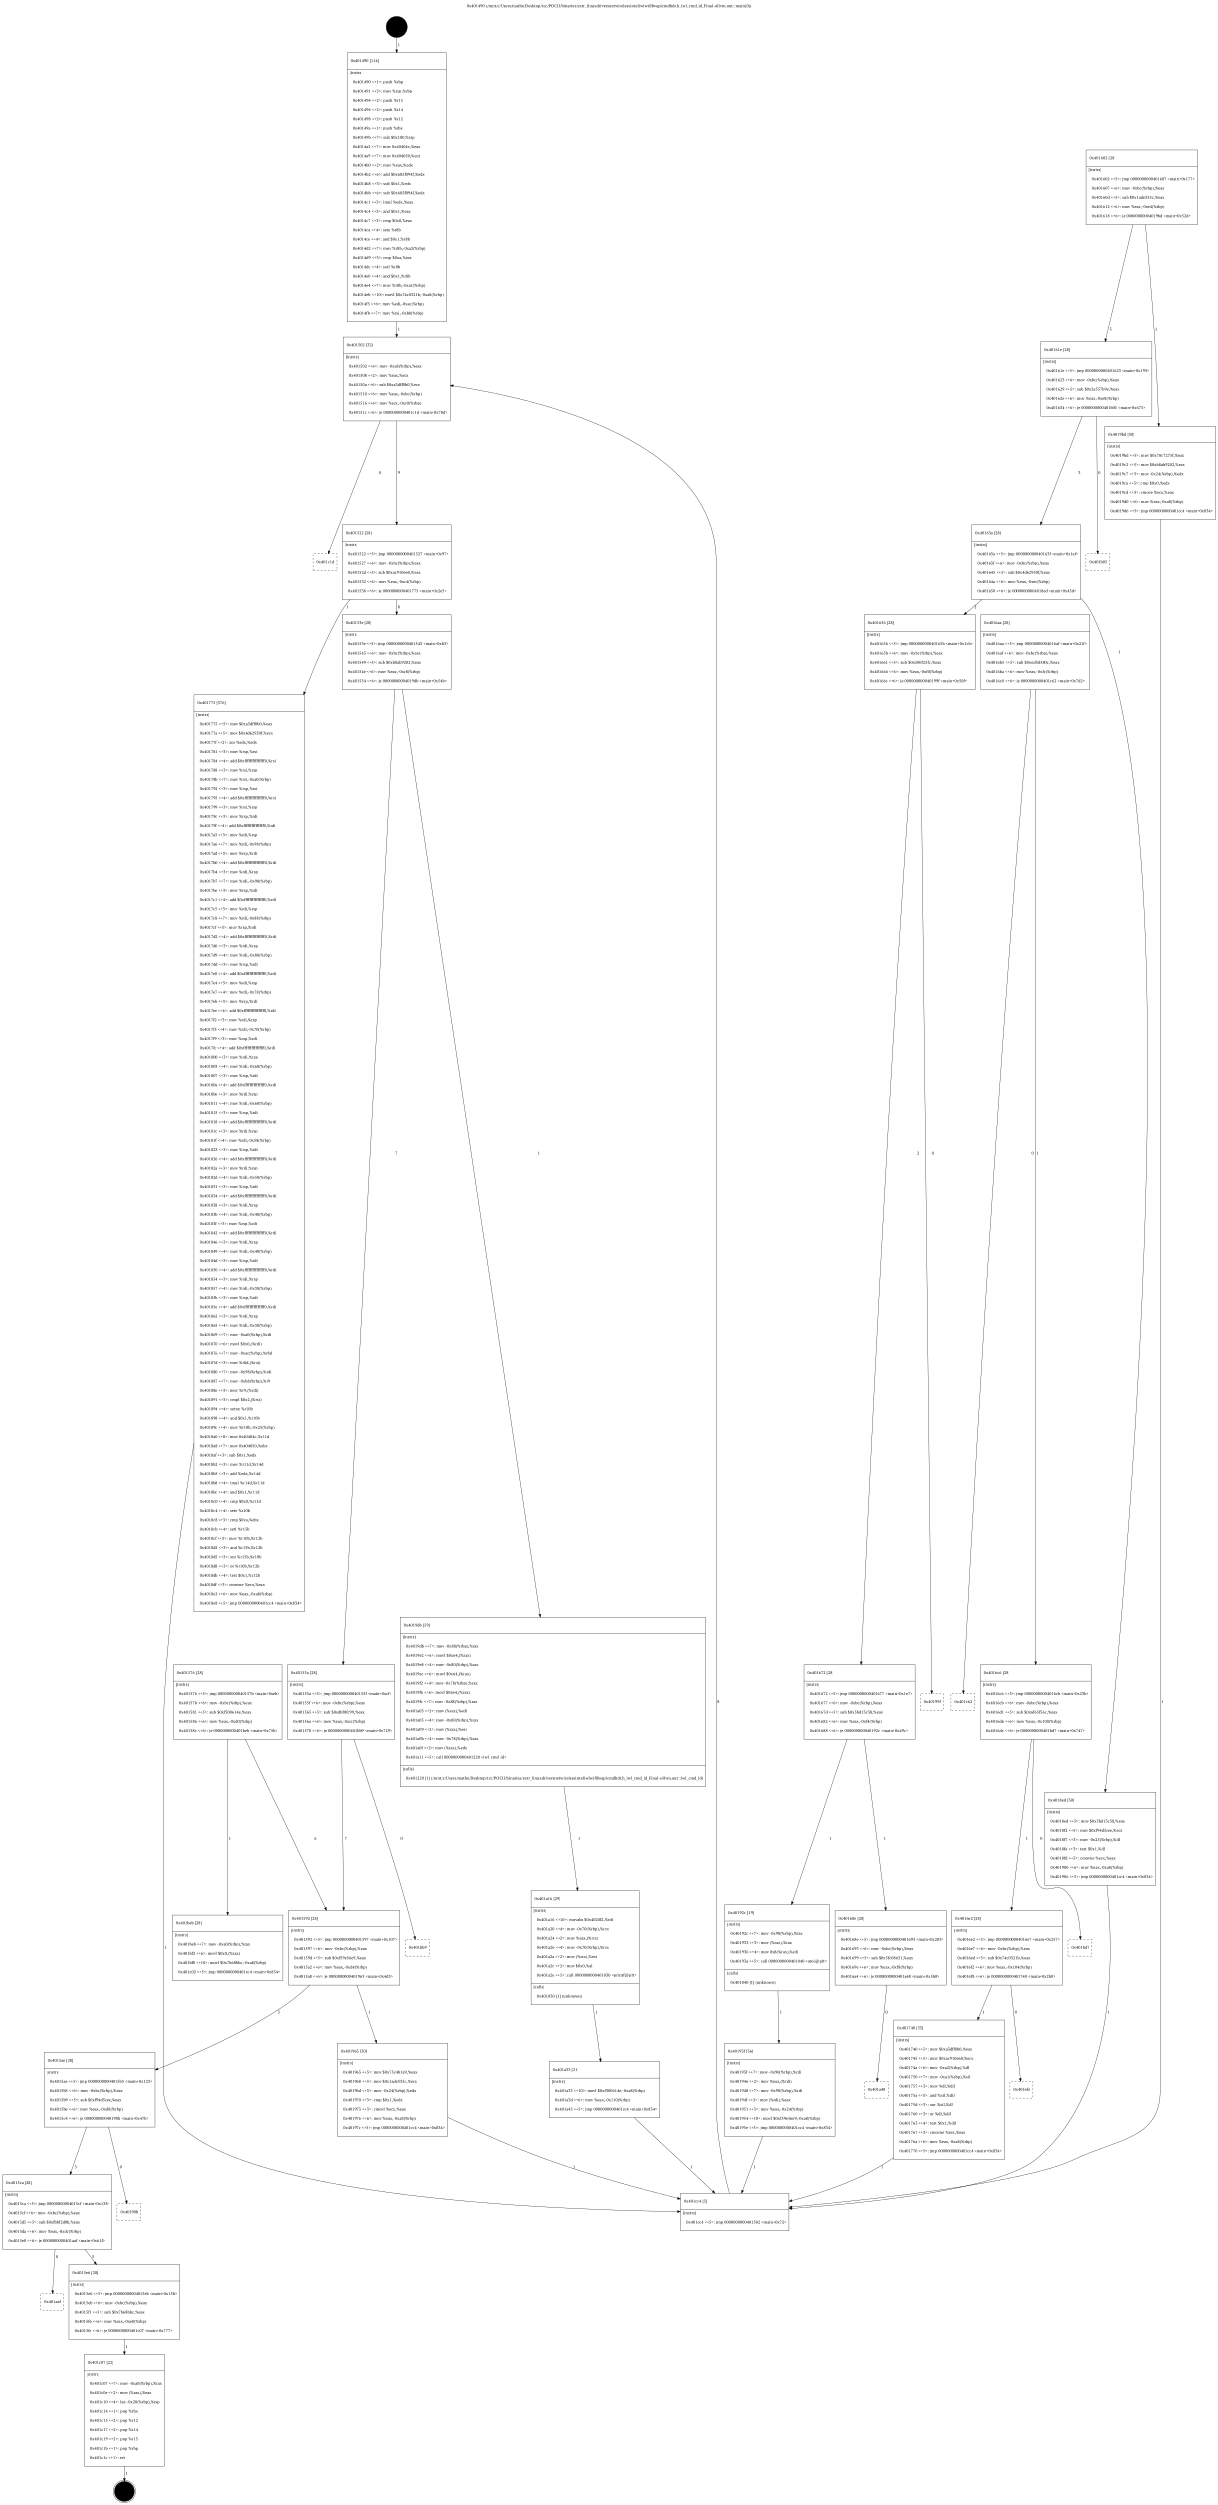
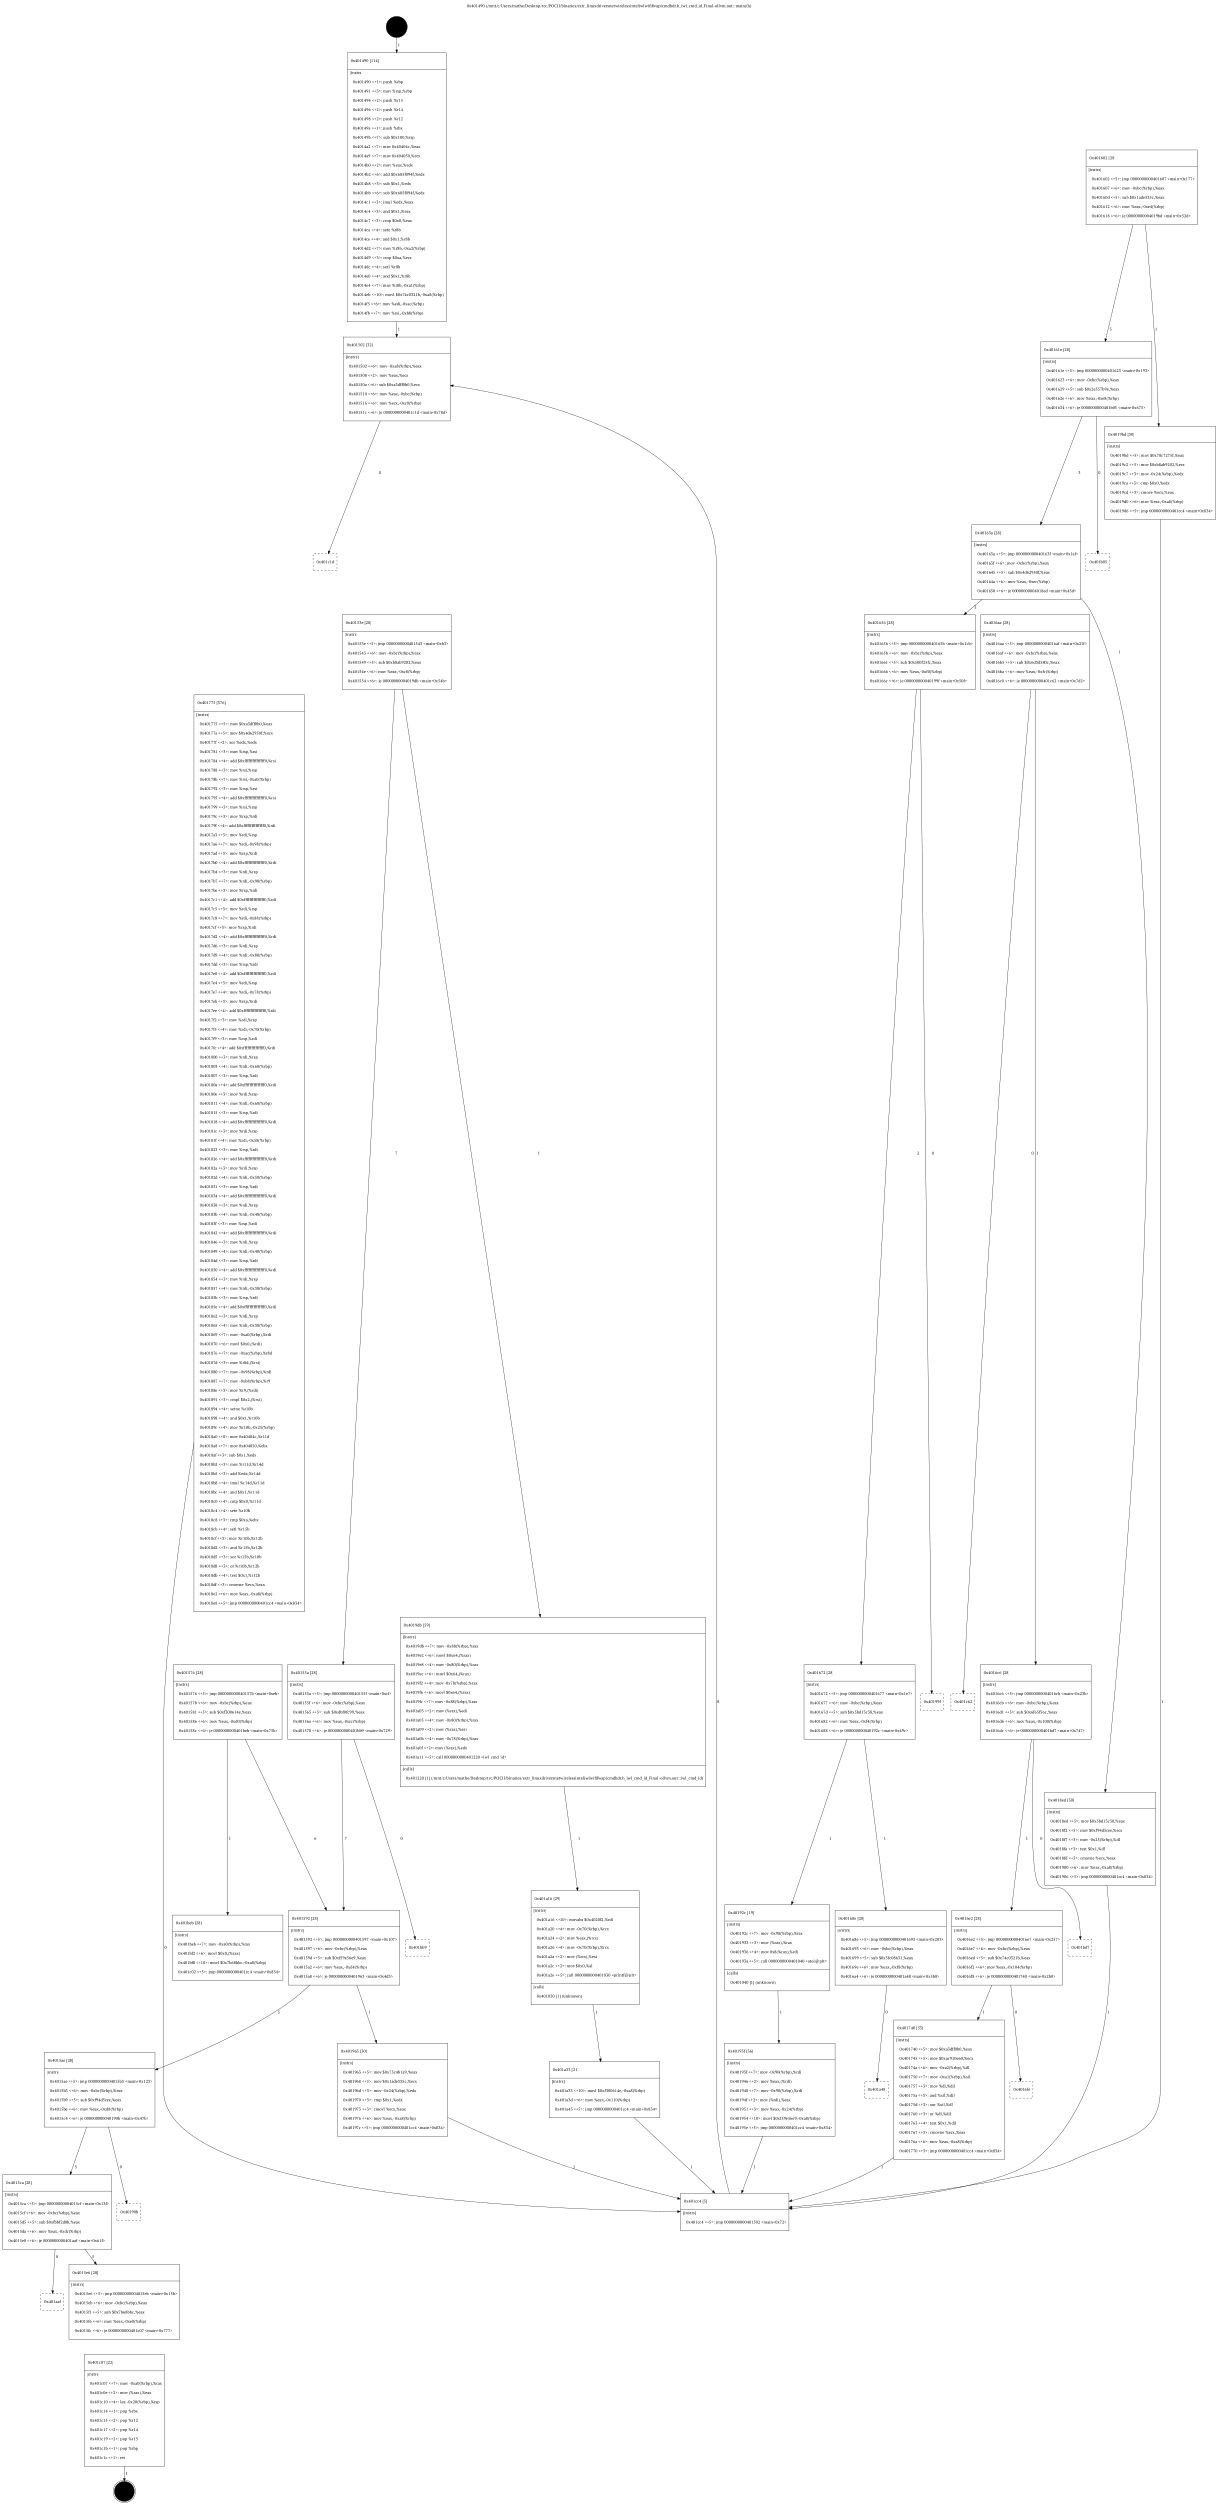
(397, 562) -> none
(165, 1948) -> (165, 1948)
(124, 2345) -> none
